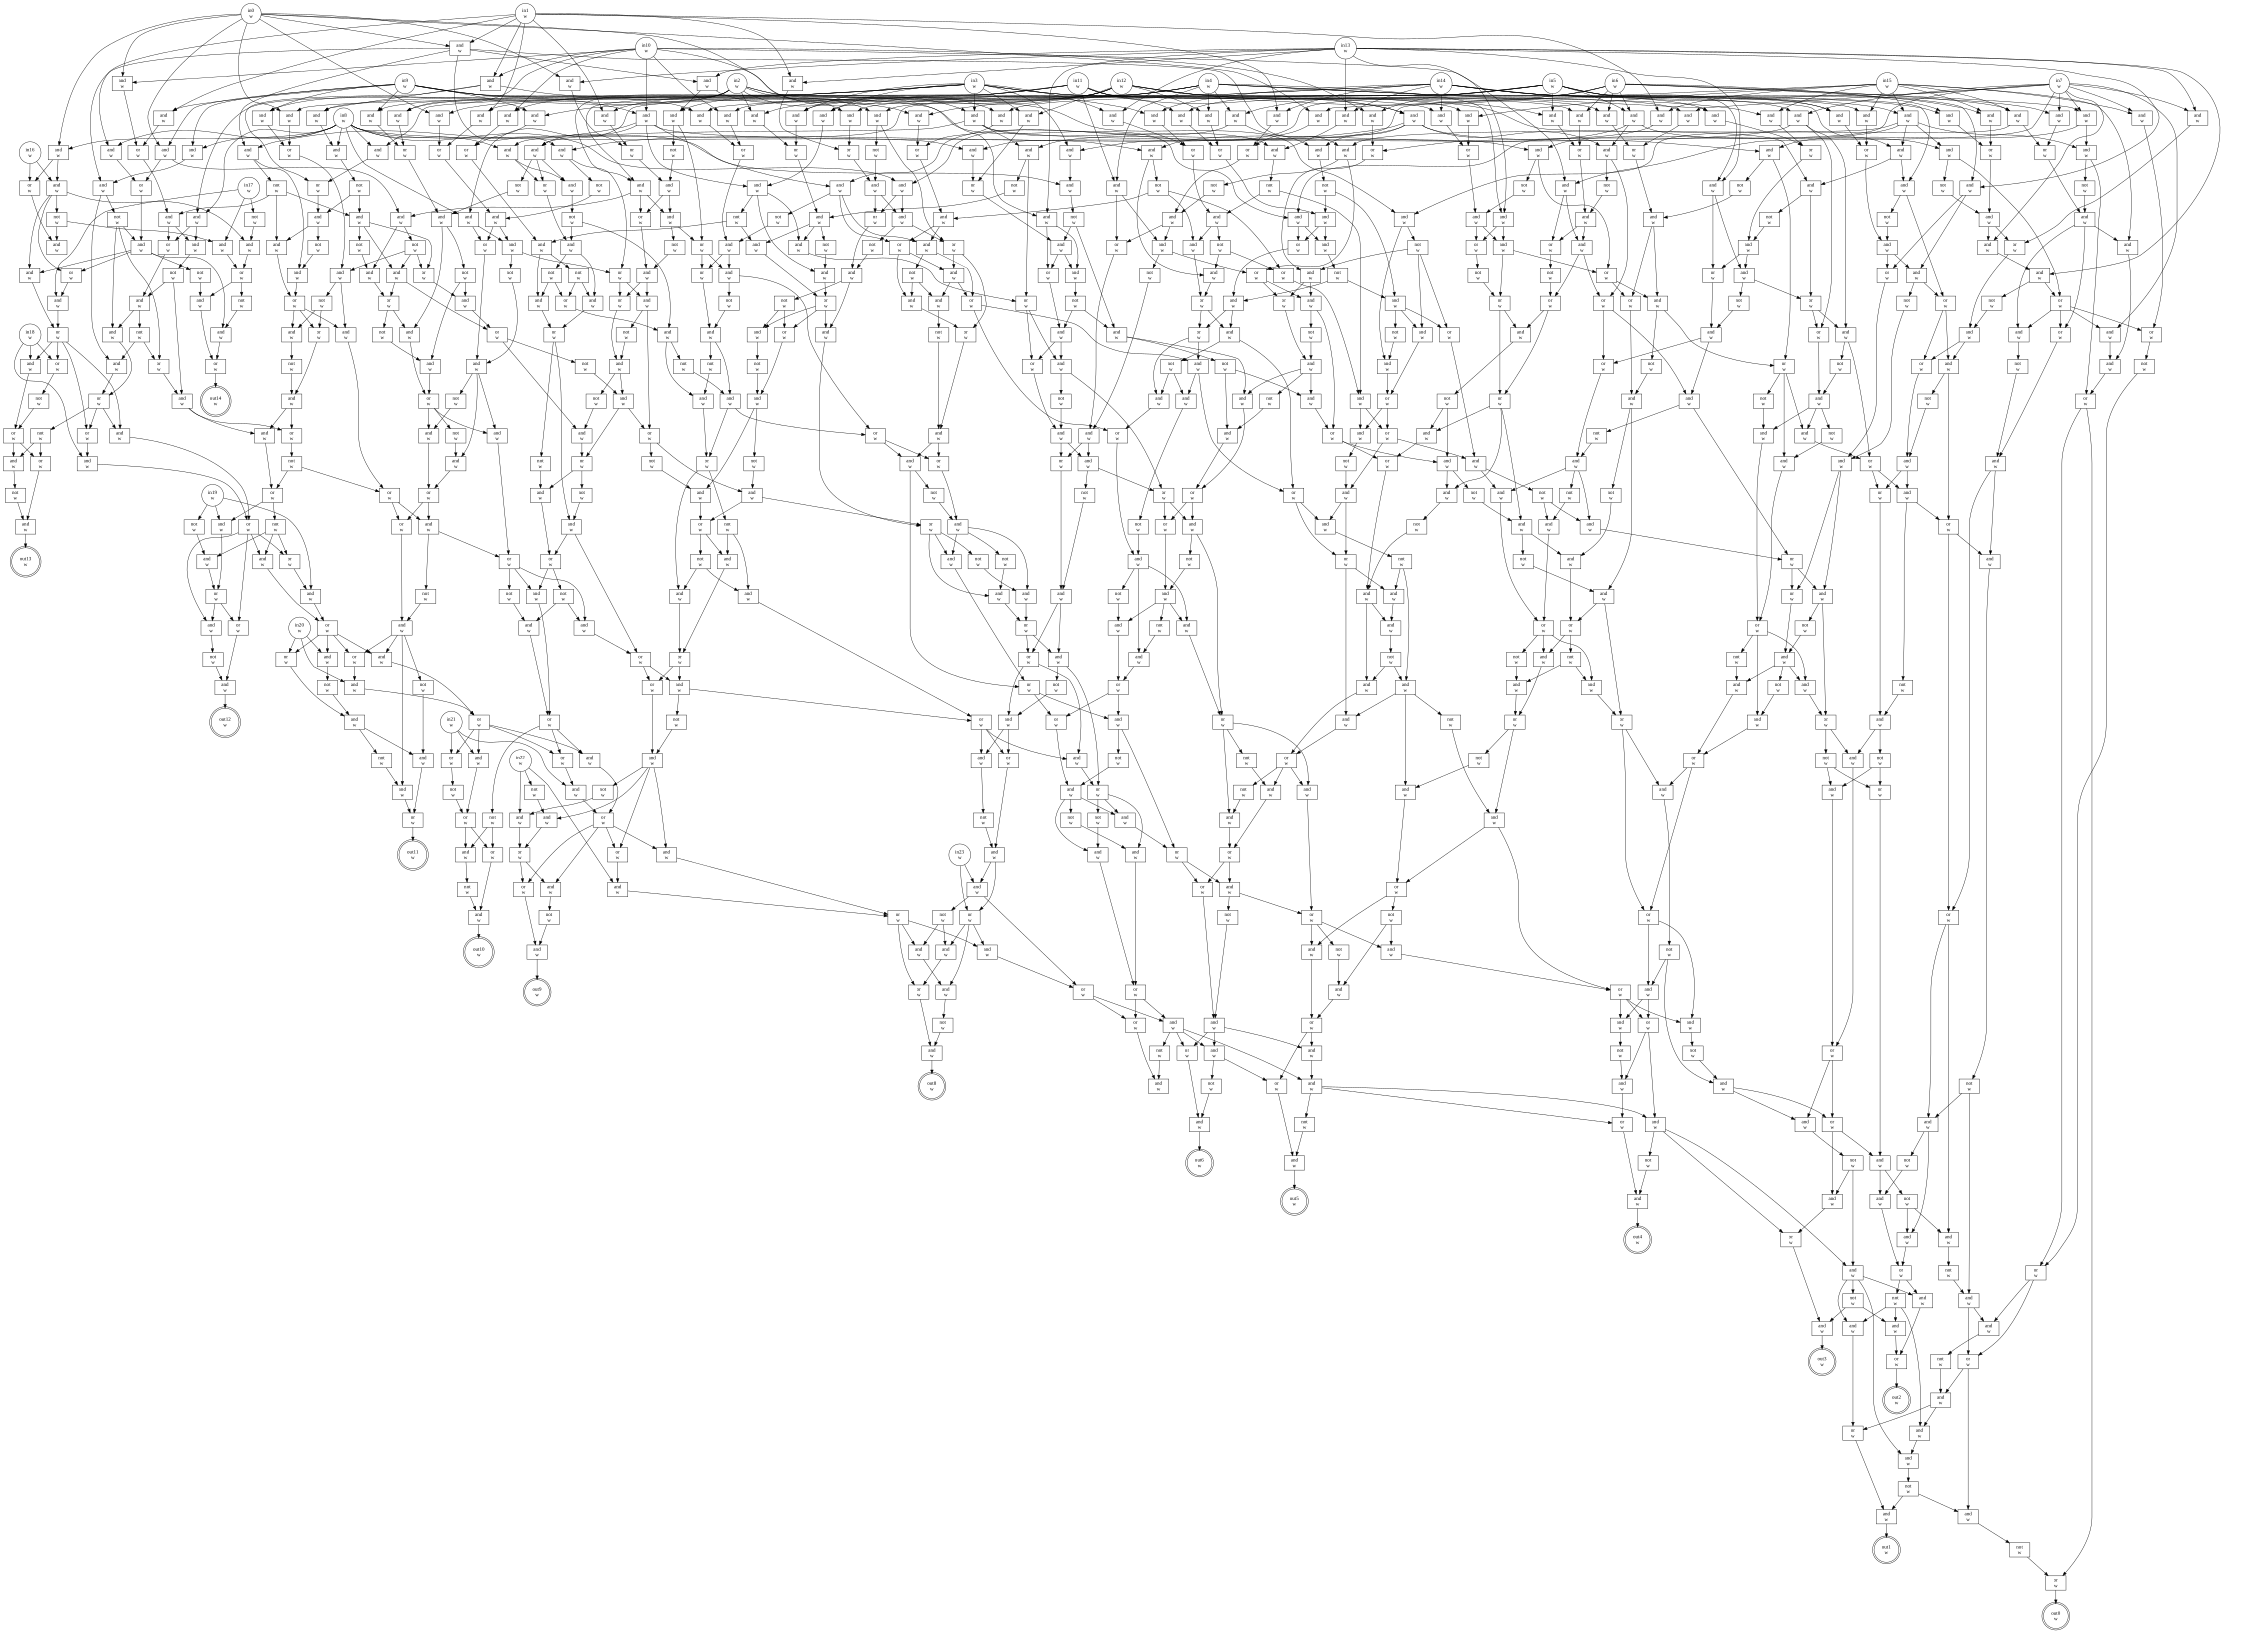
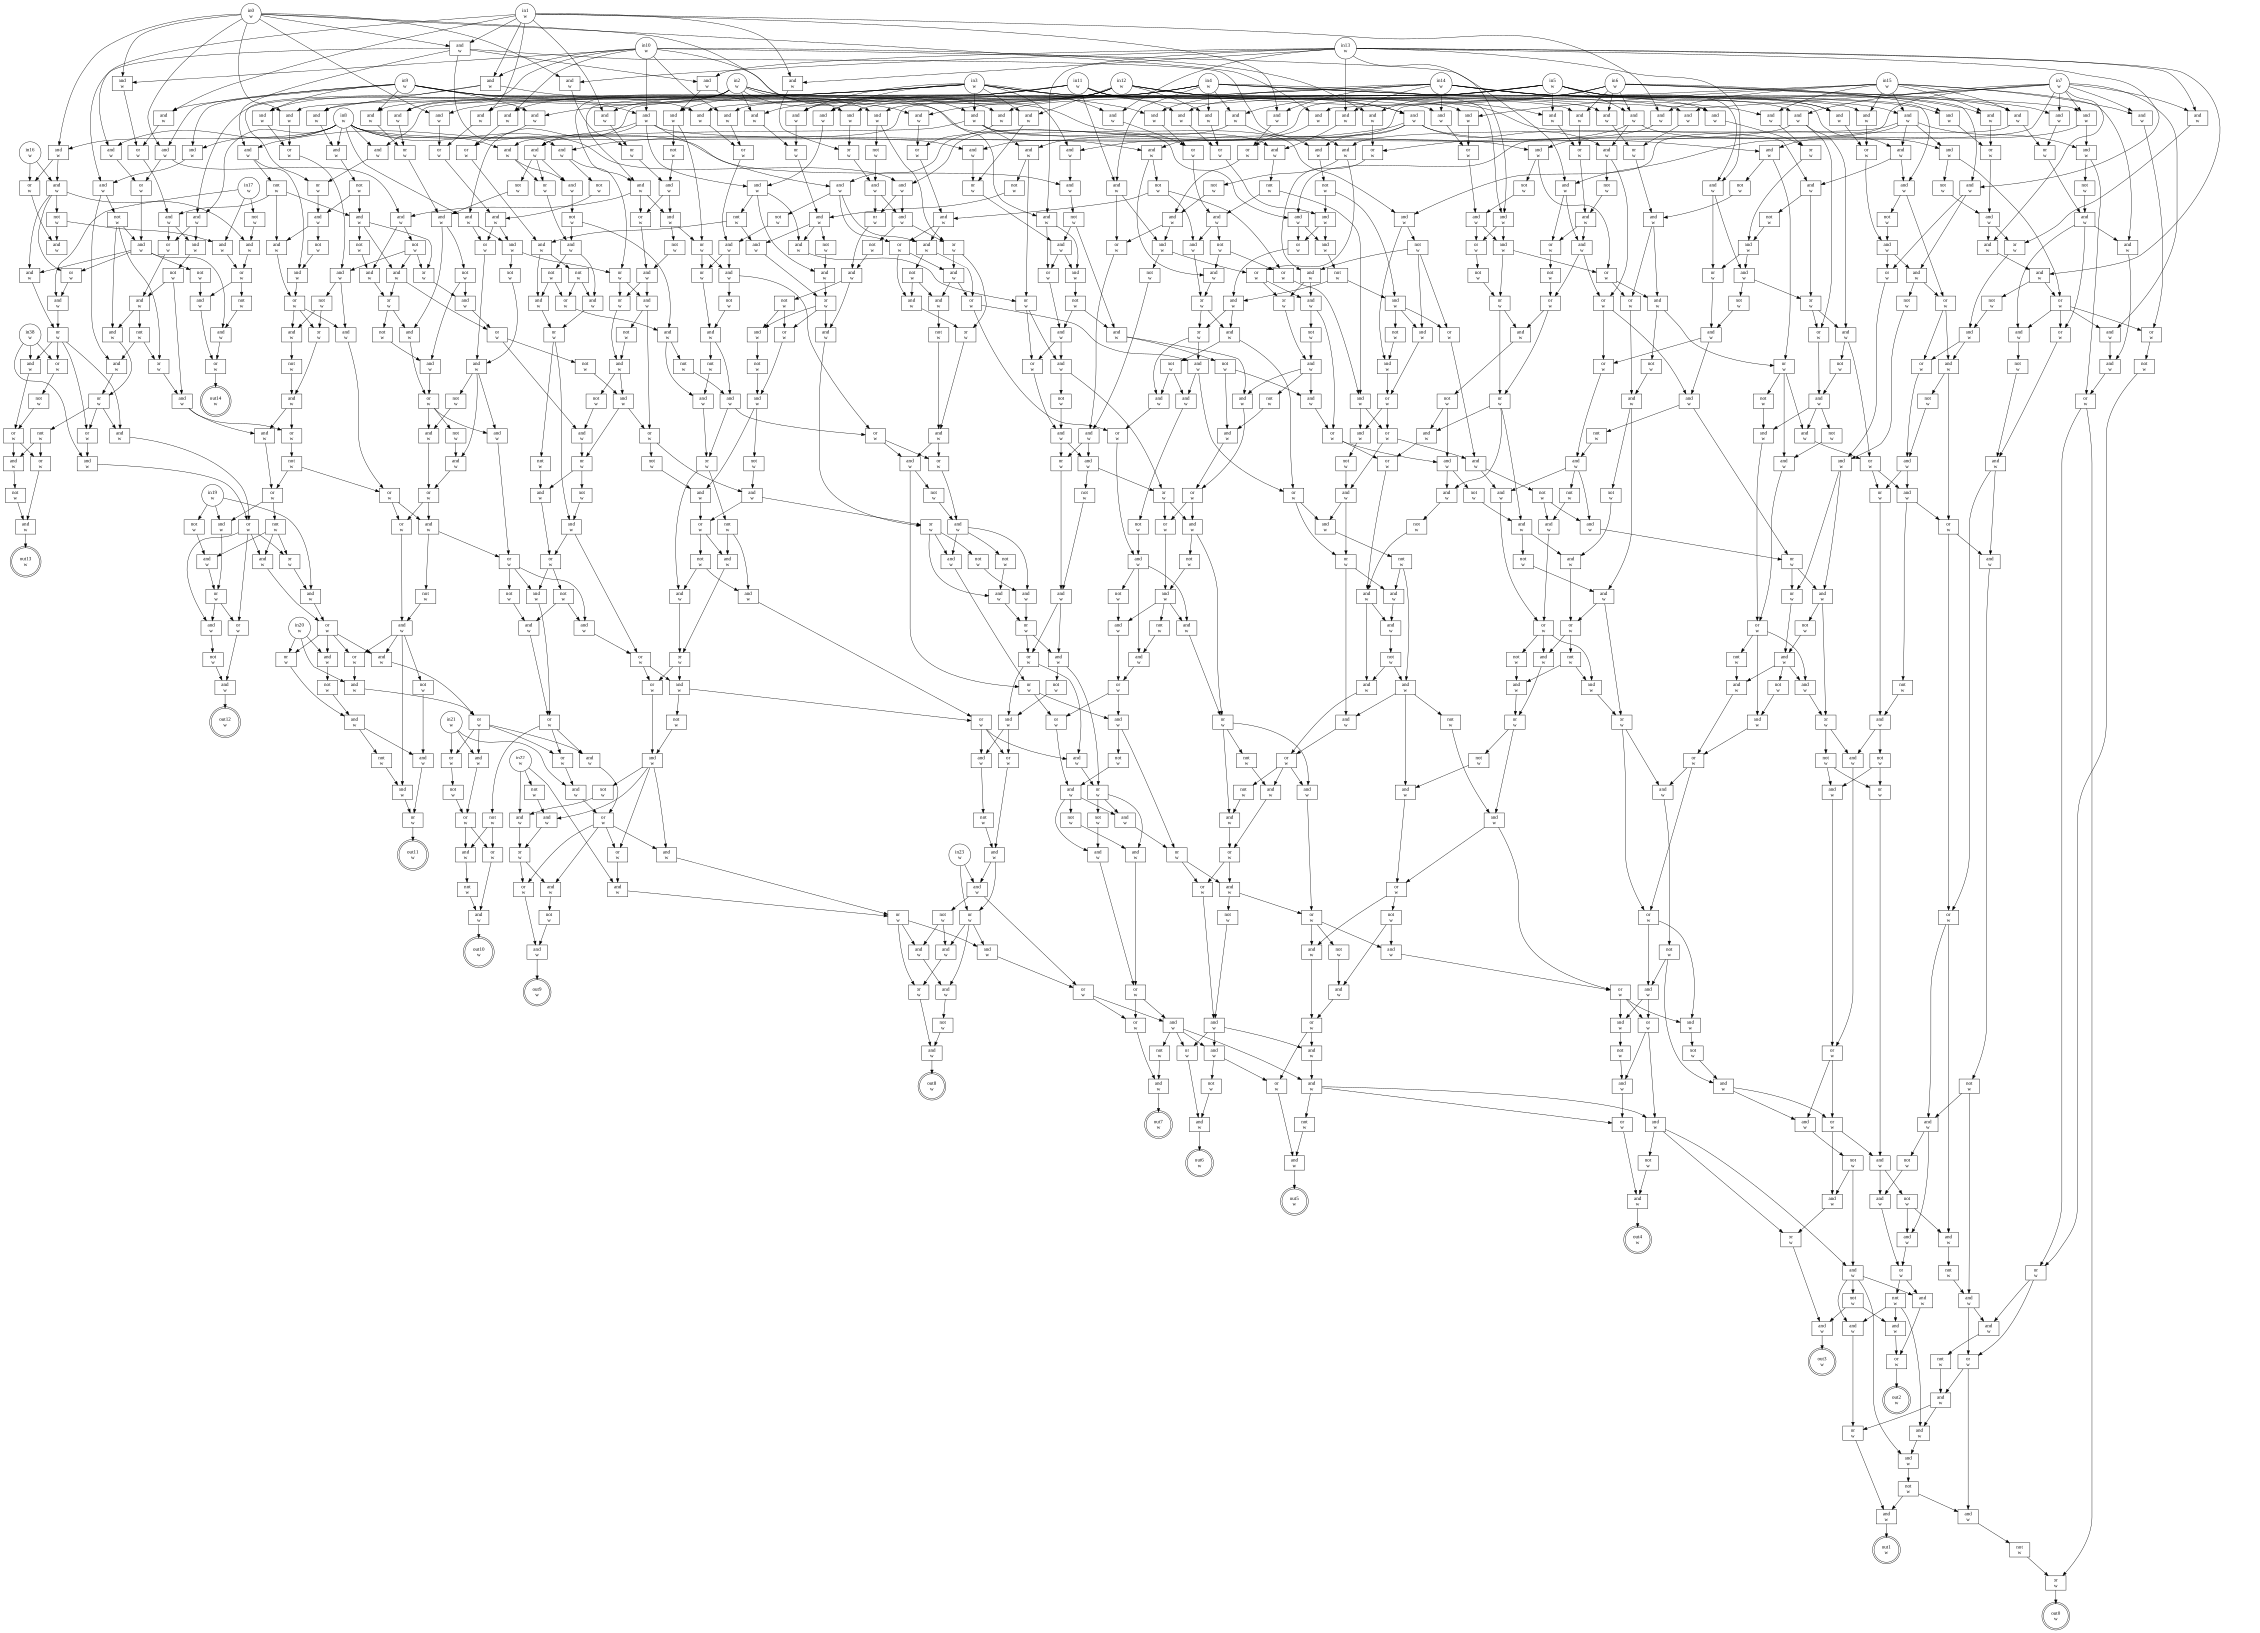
(30, 335) -> (30, 335)
none -> (1159, 1125)
